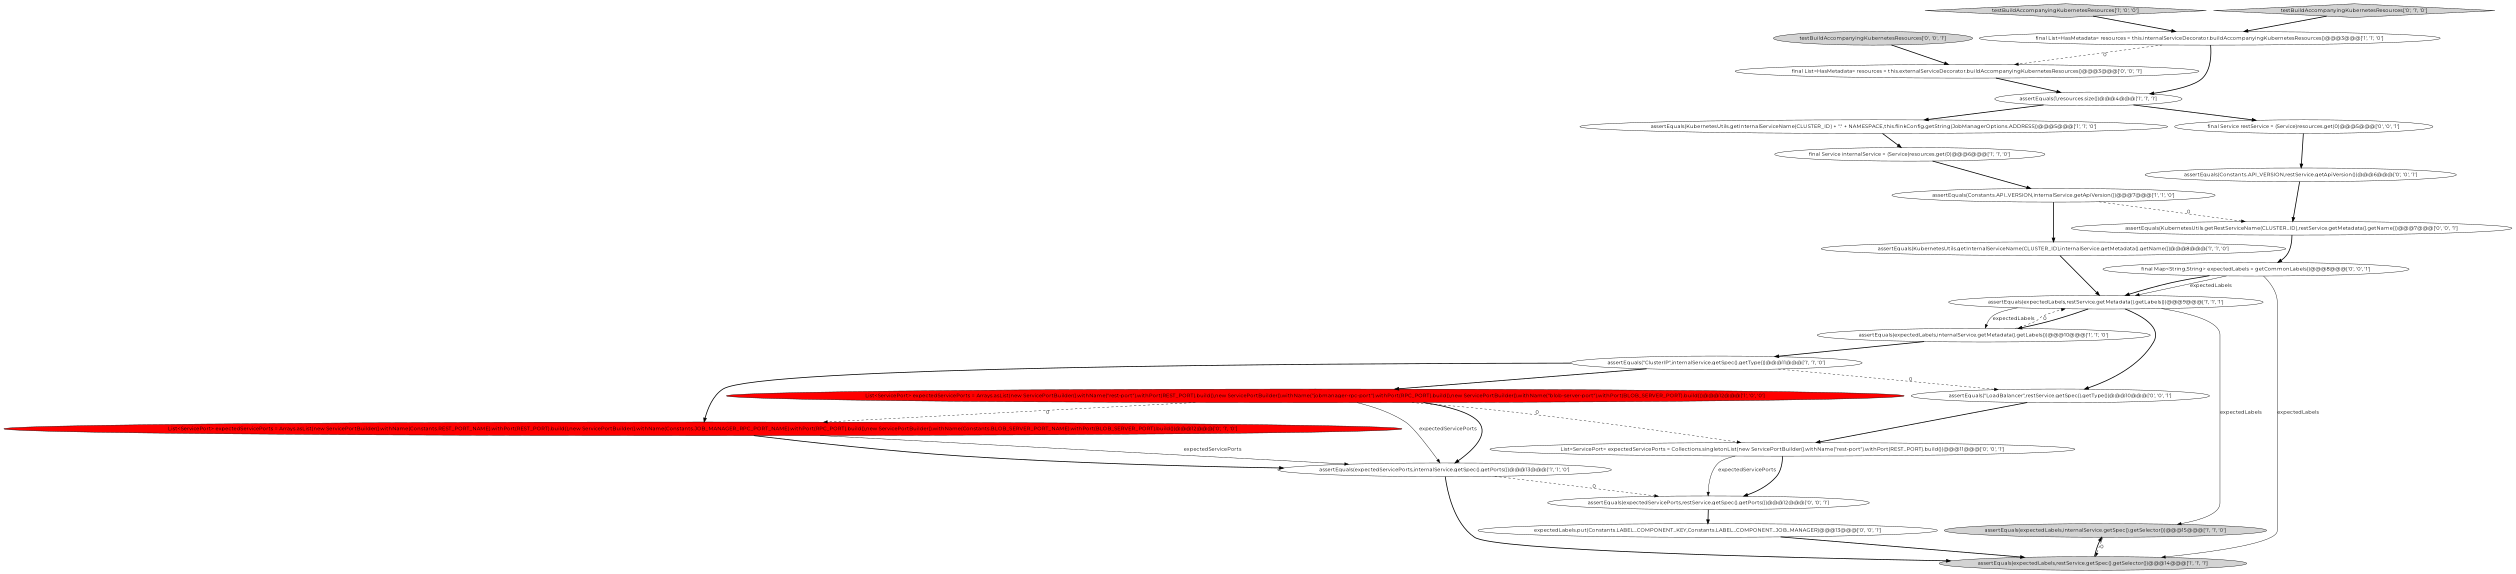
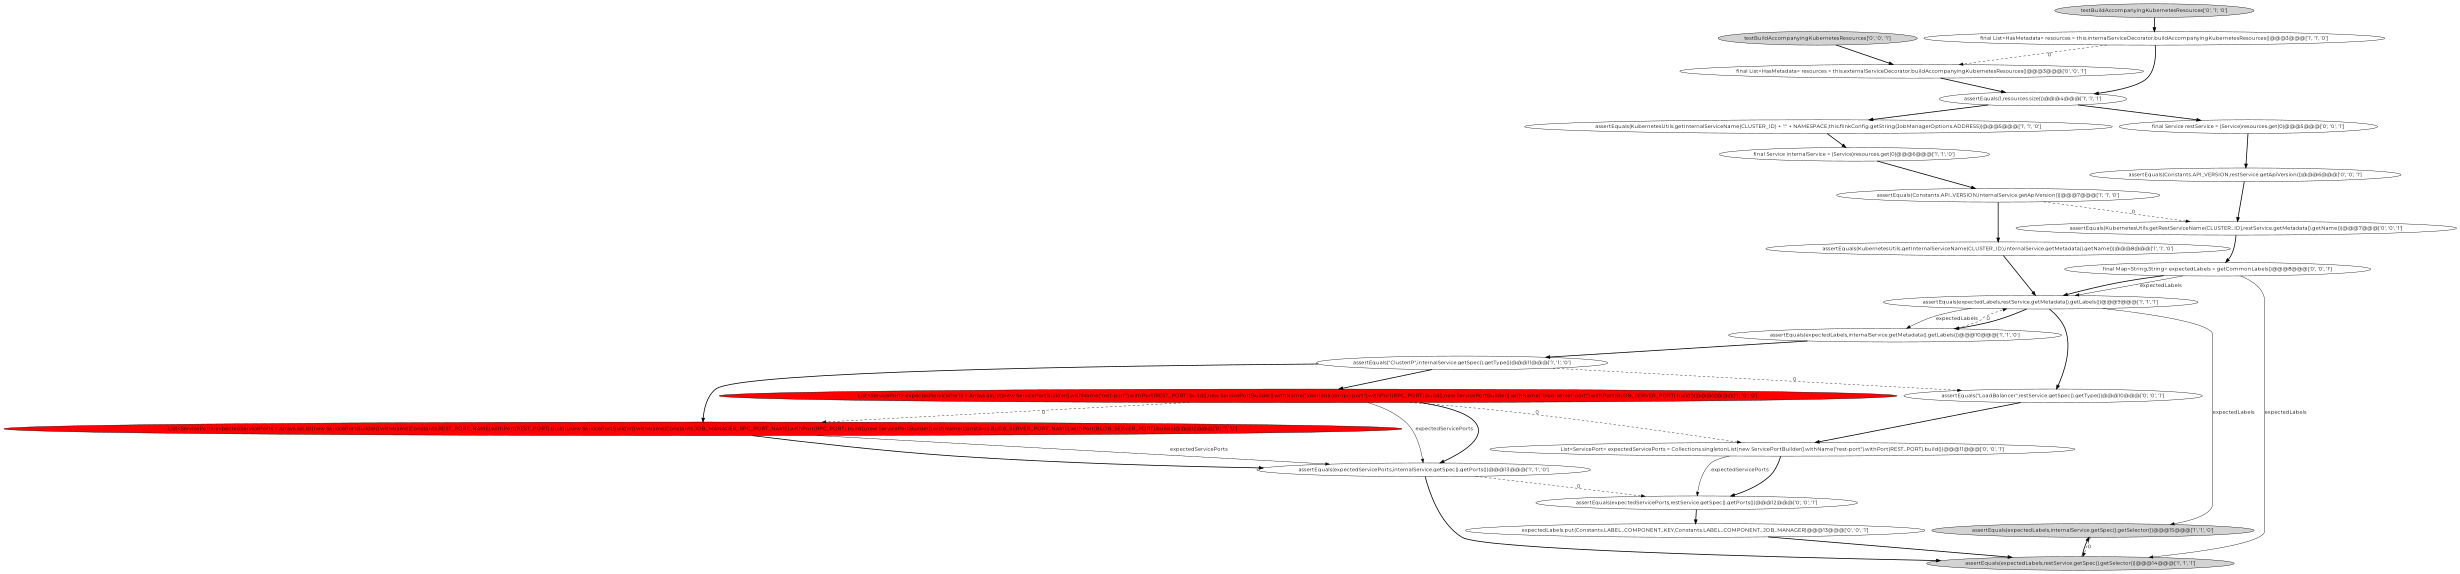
(2066, 11) -> none
(2354, 11) -> (2154, 11)
